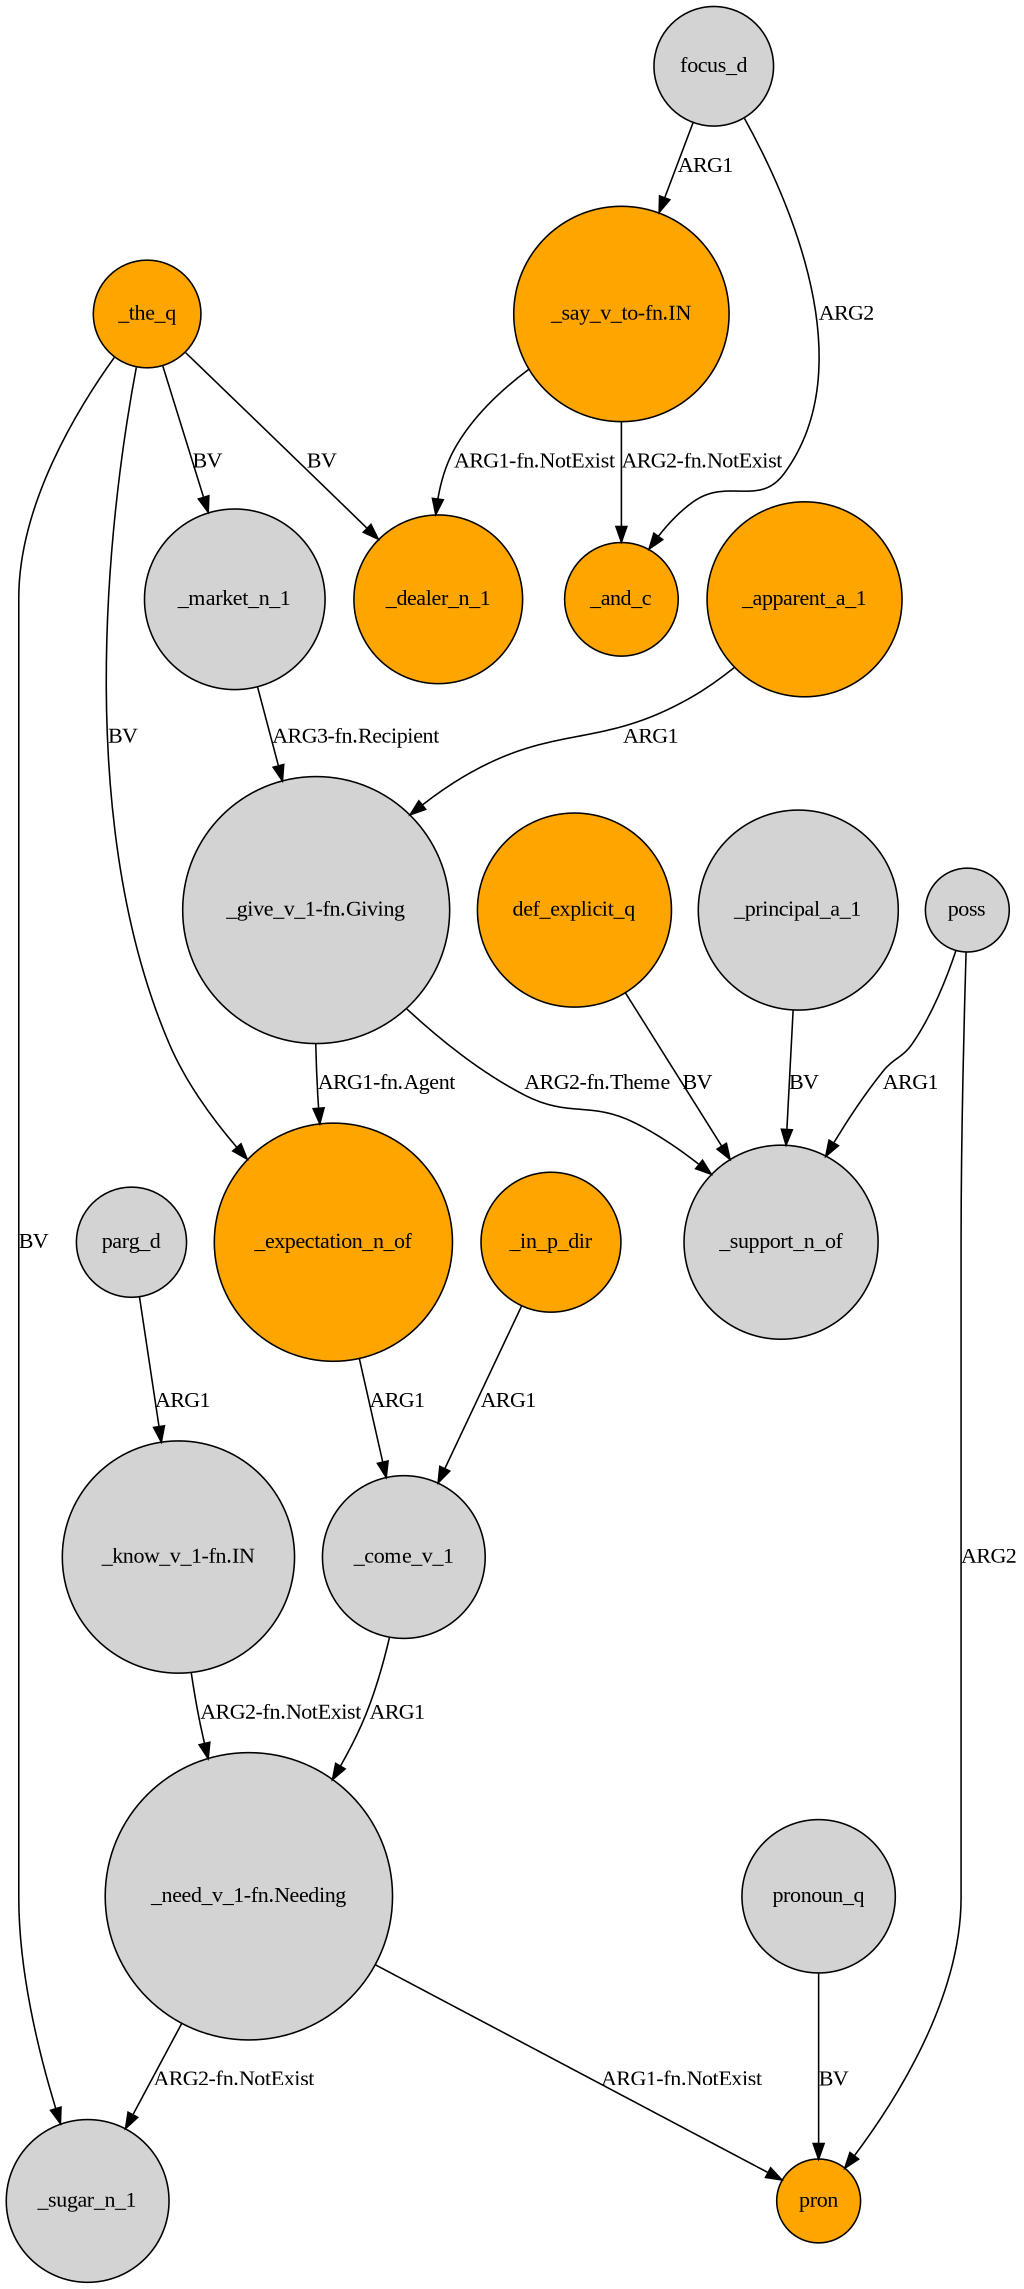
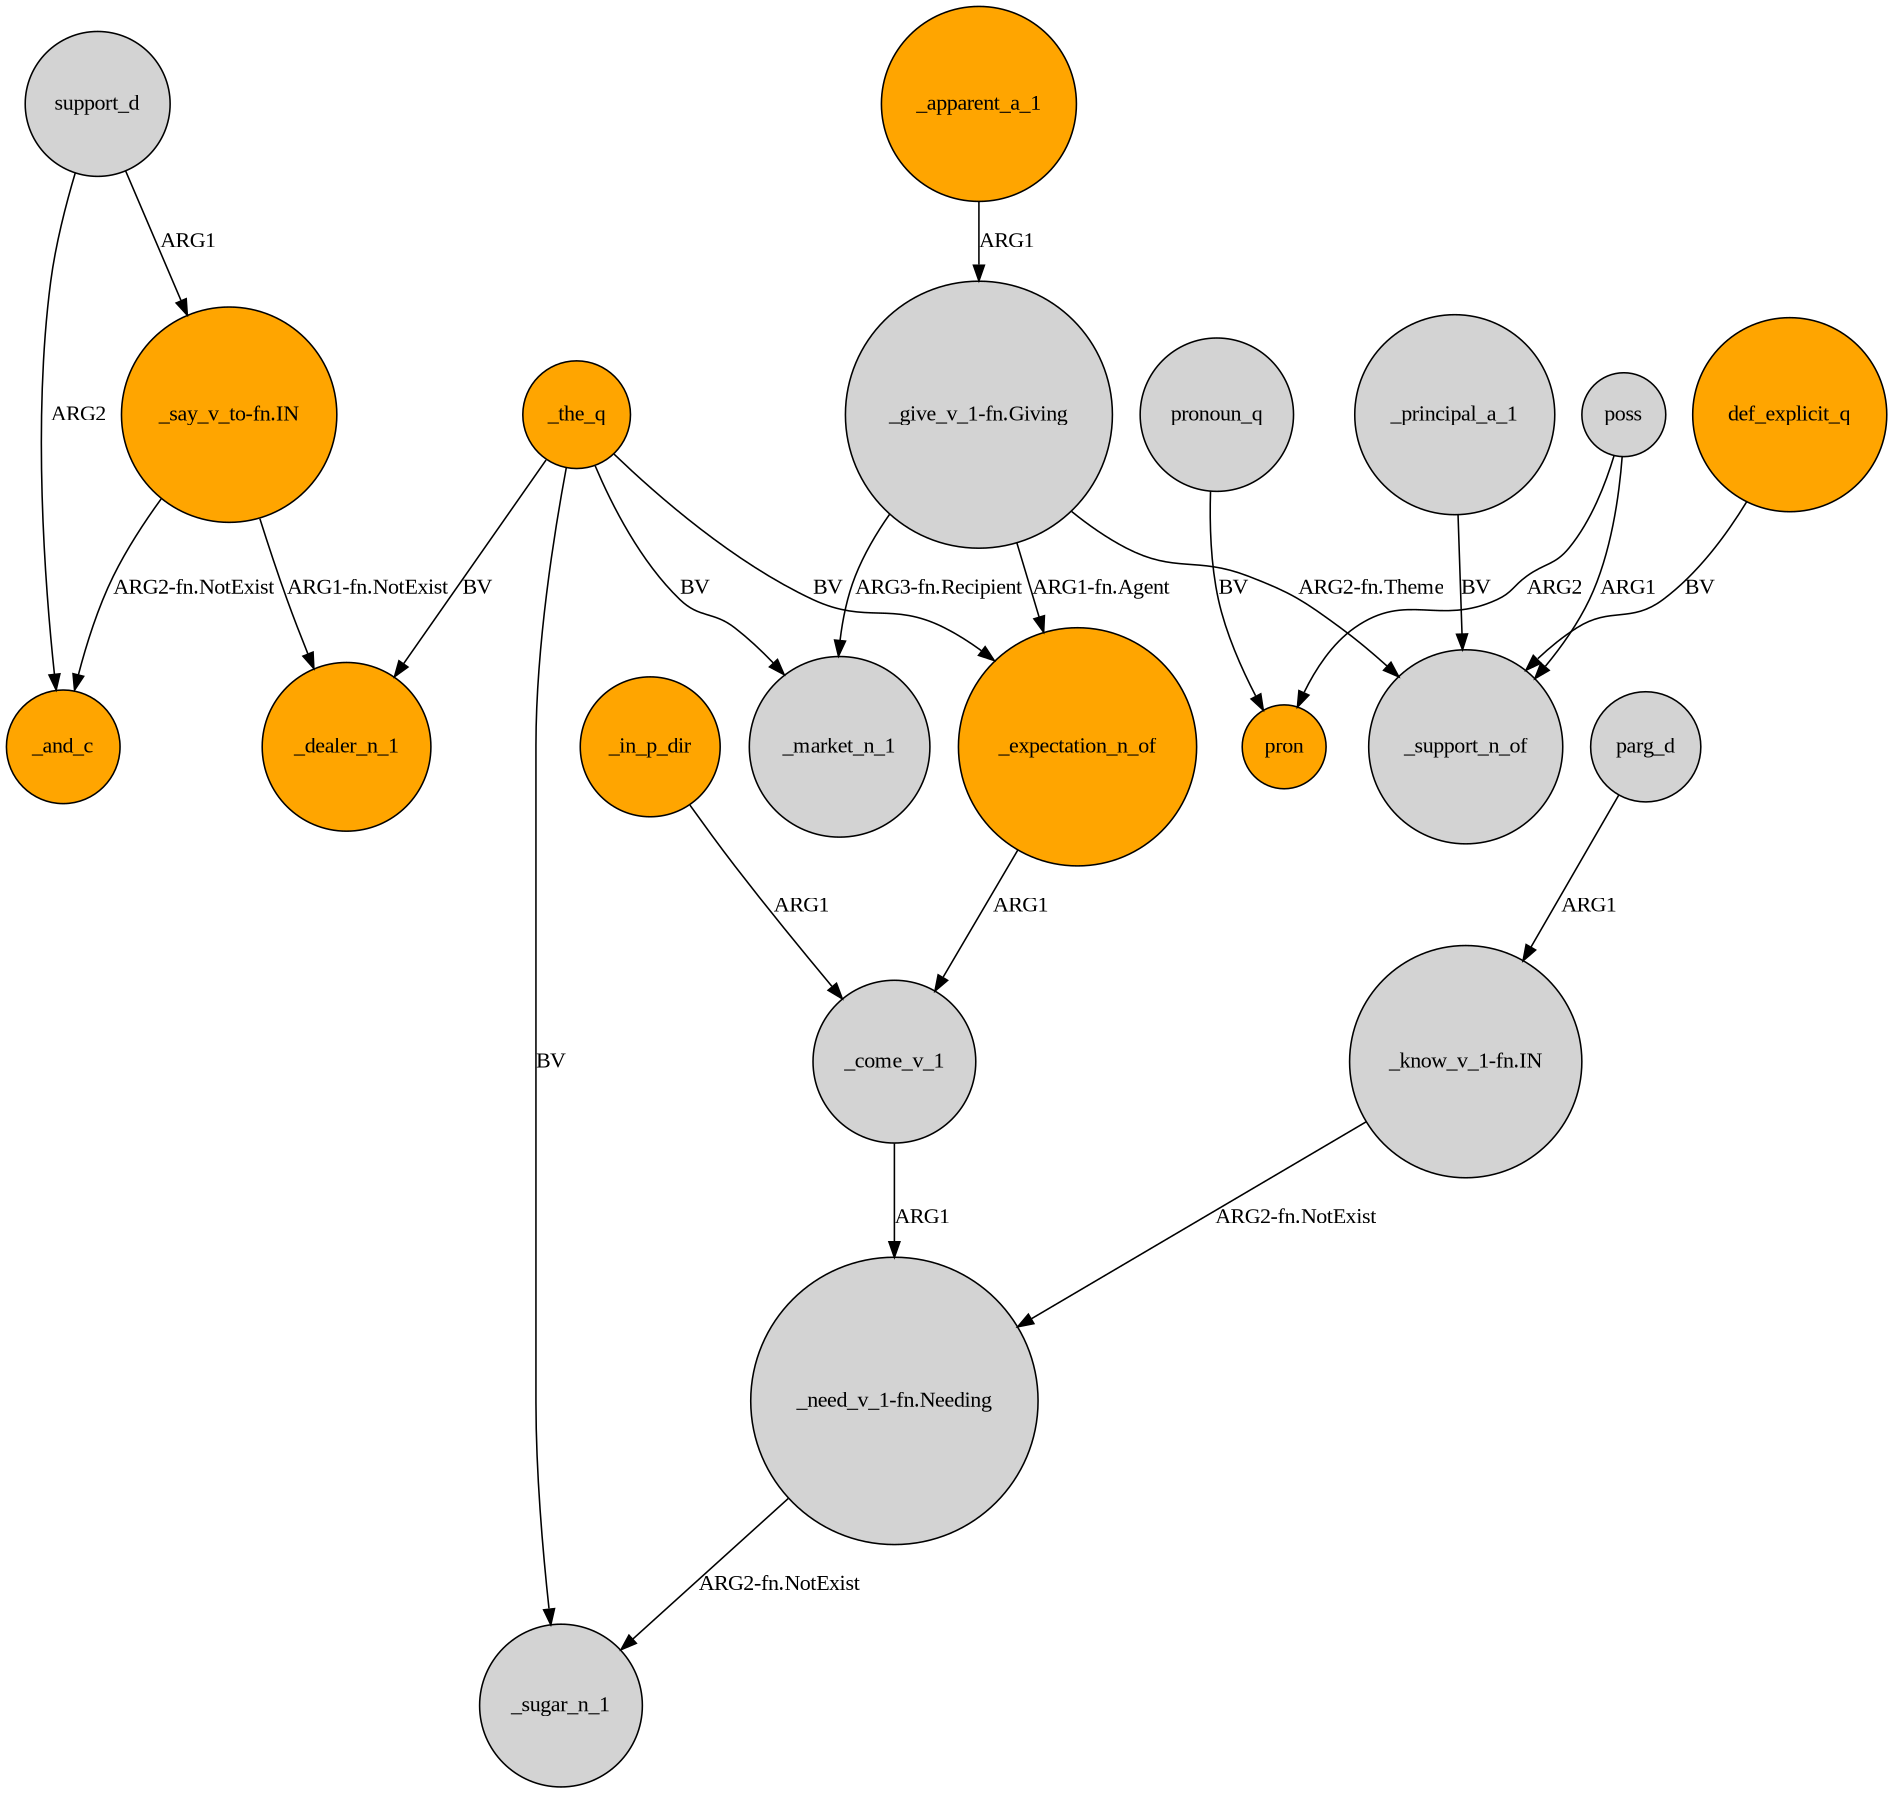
(714, 66) -> (98, 104)
(268, 726) -> (856, 574)
(571, 2069) -> none
